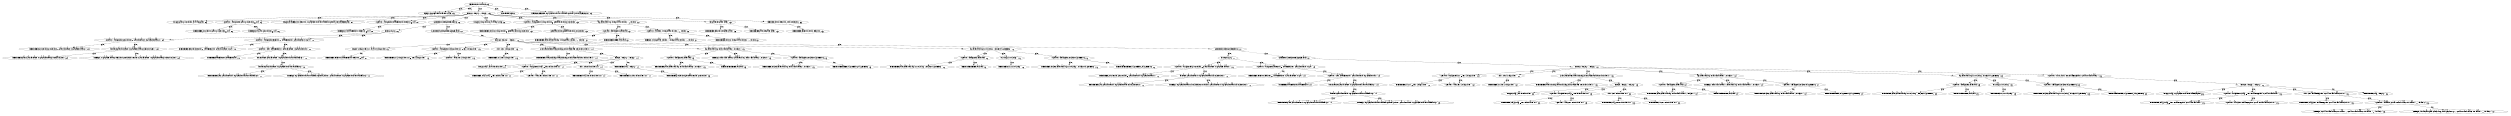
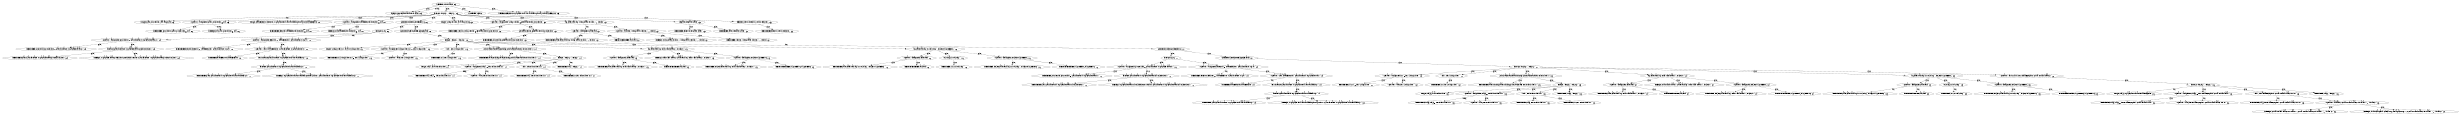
(359, 53) -> (328, 27)
(522, 71) -> (465, 71)
(656, 71) -> (522, 36)
none -> (1569, 94)
(2203, 94) -> (2153, 94)
